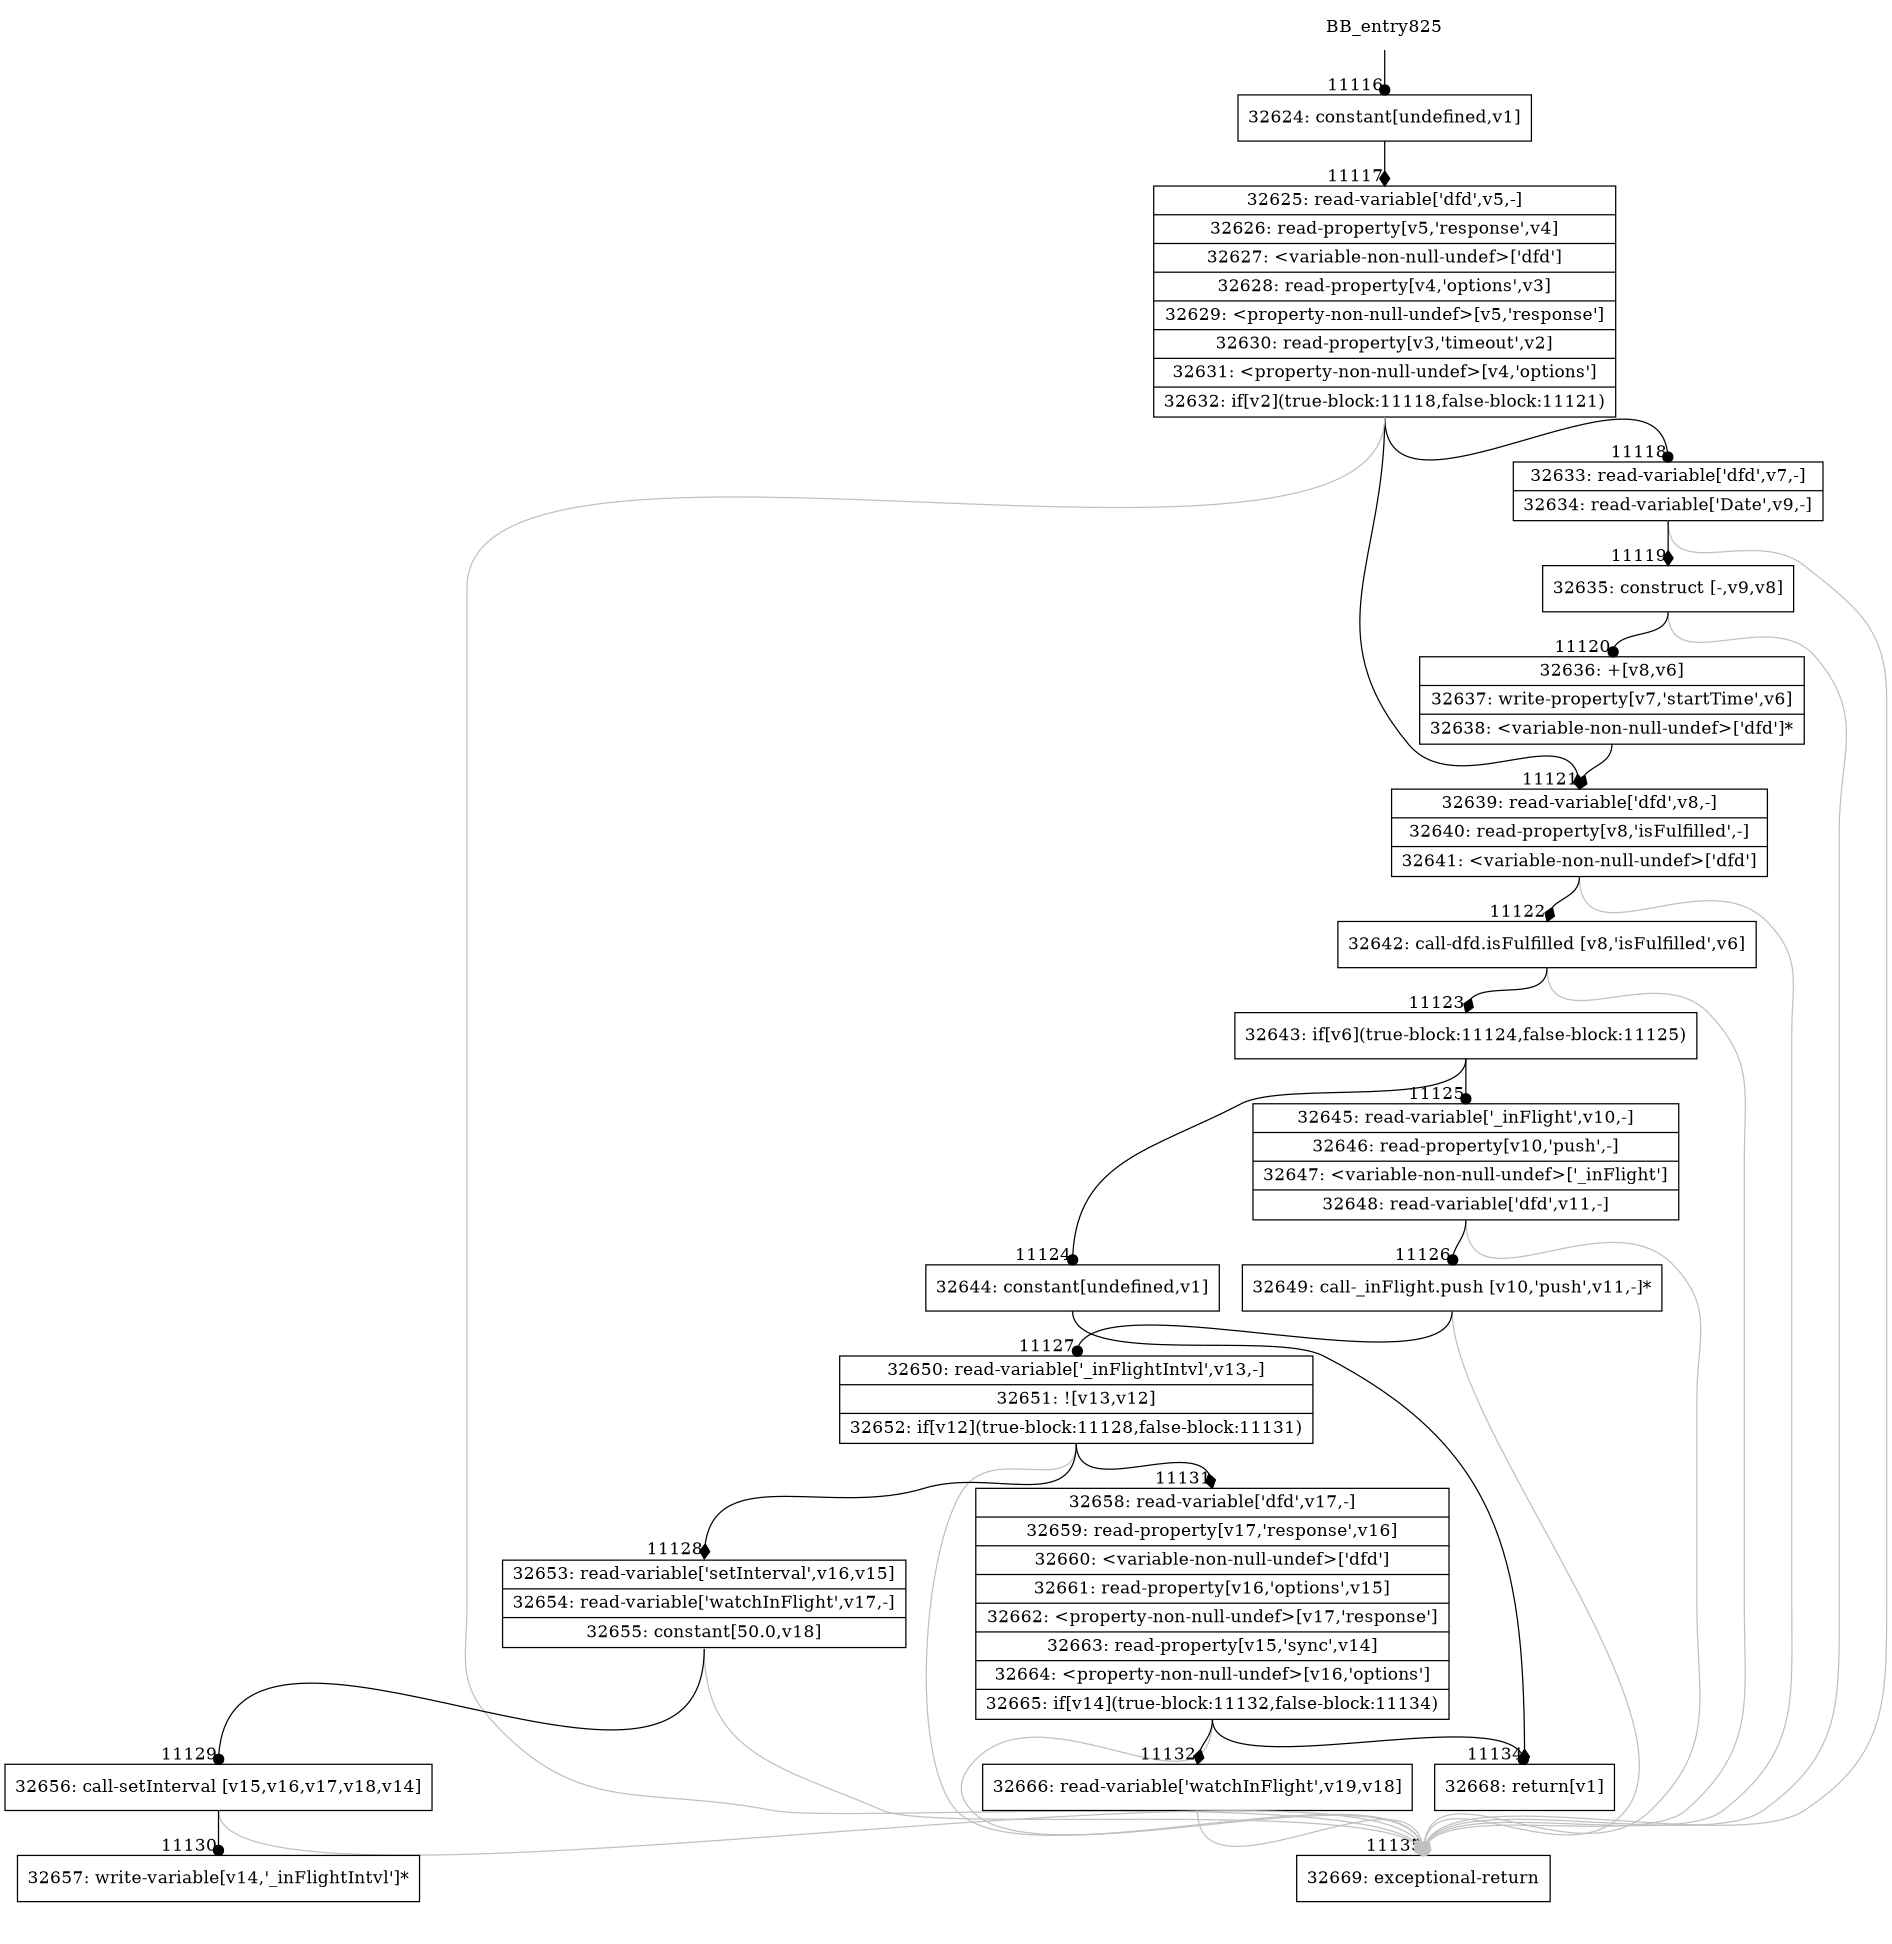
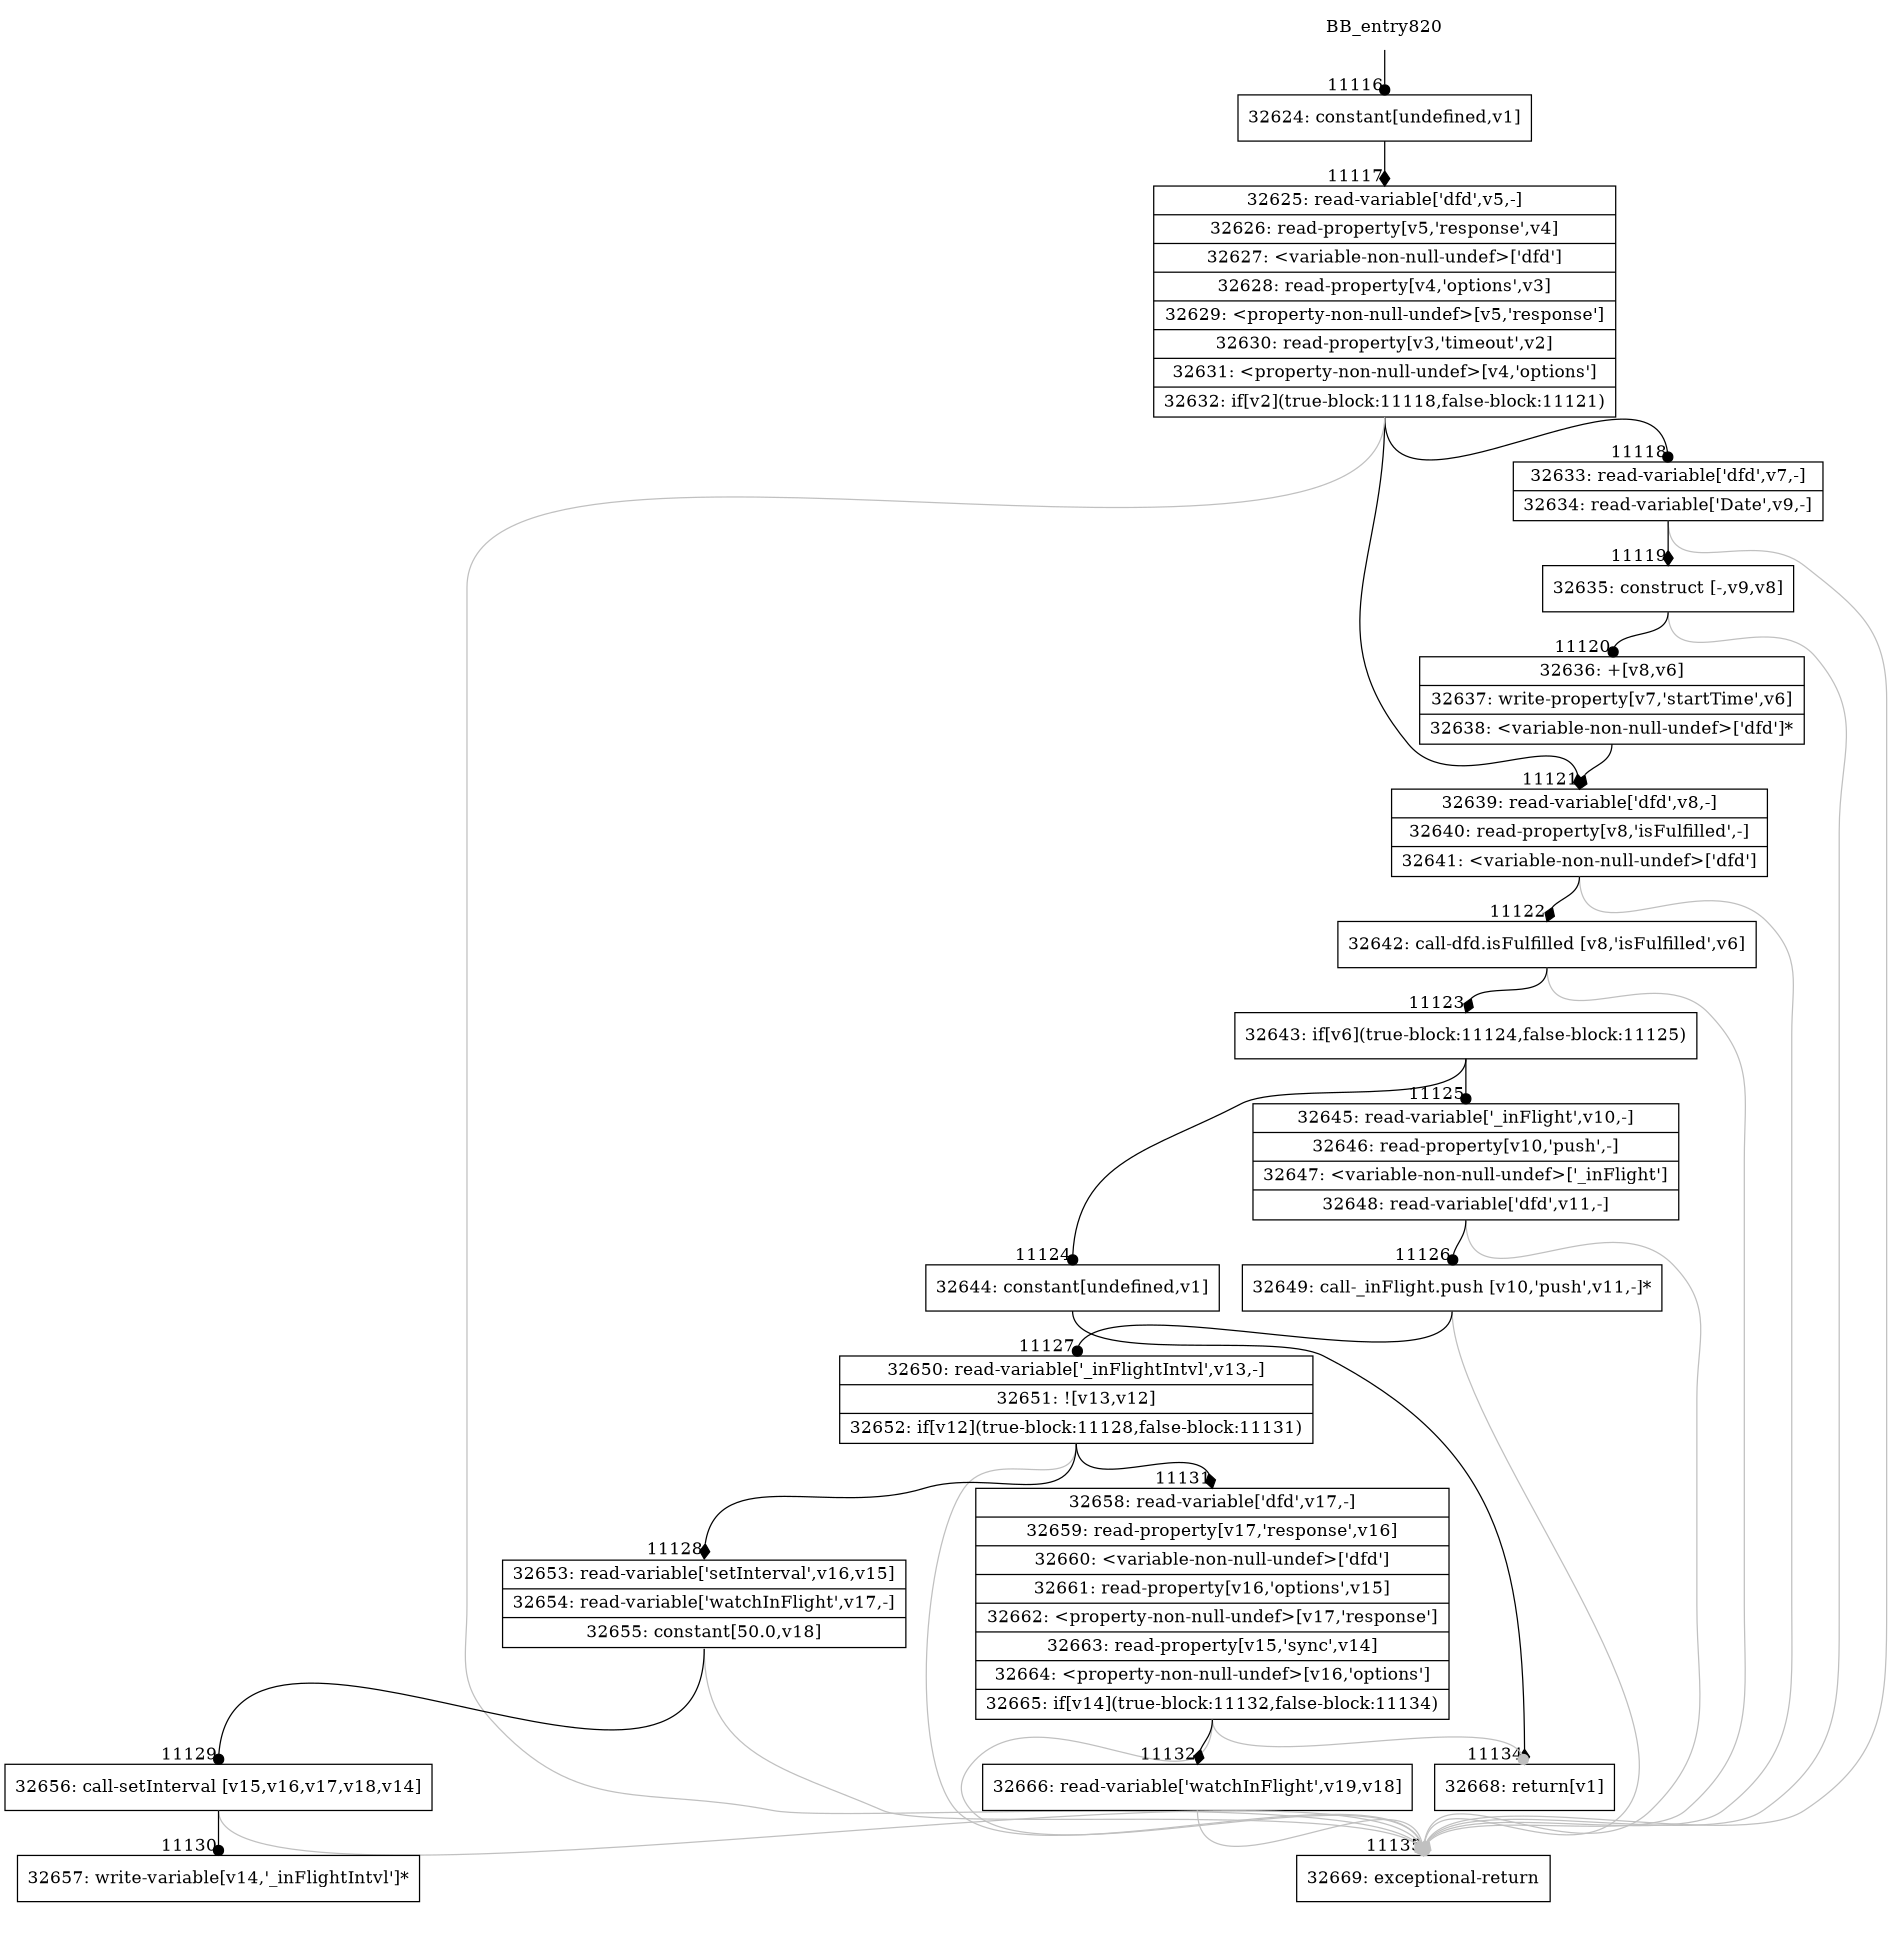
(1385, 27) -> (1385, 27)
(1364, 1742) -> (1364, 1742)
